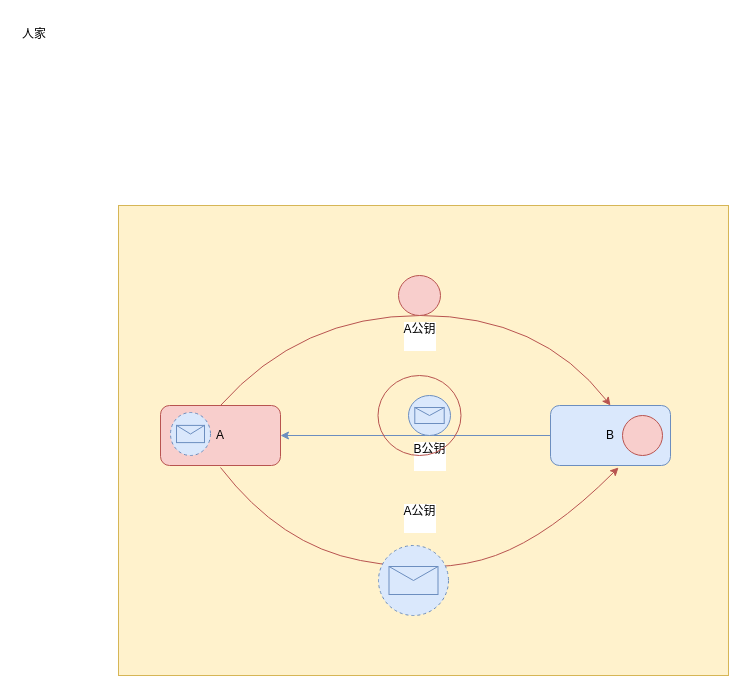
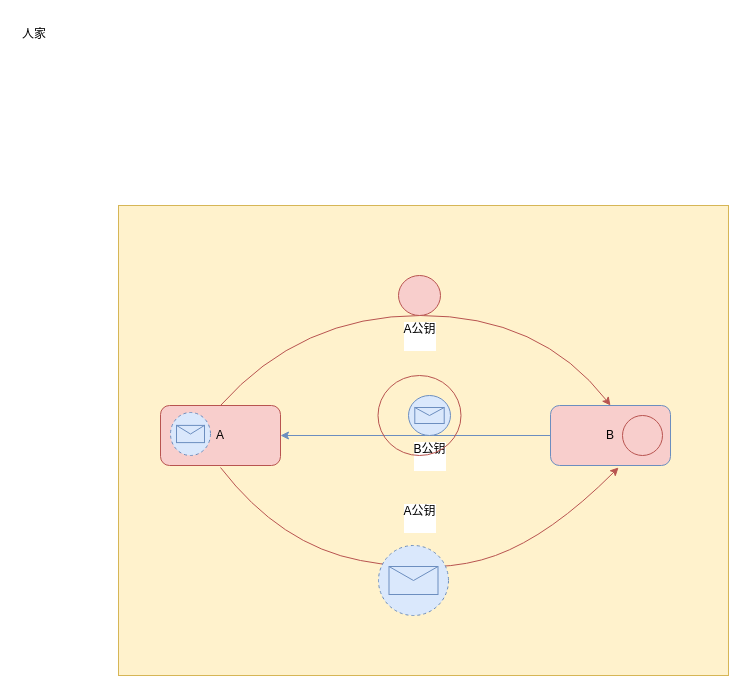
(611, 436) -> (611, 436)
